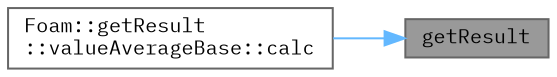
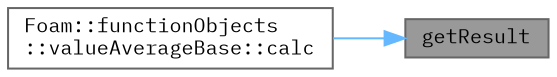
(170, 38) -> (170, 38)
